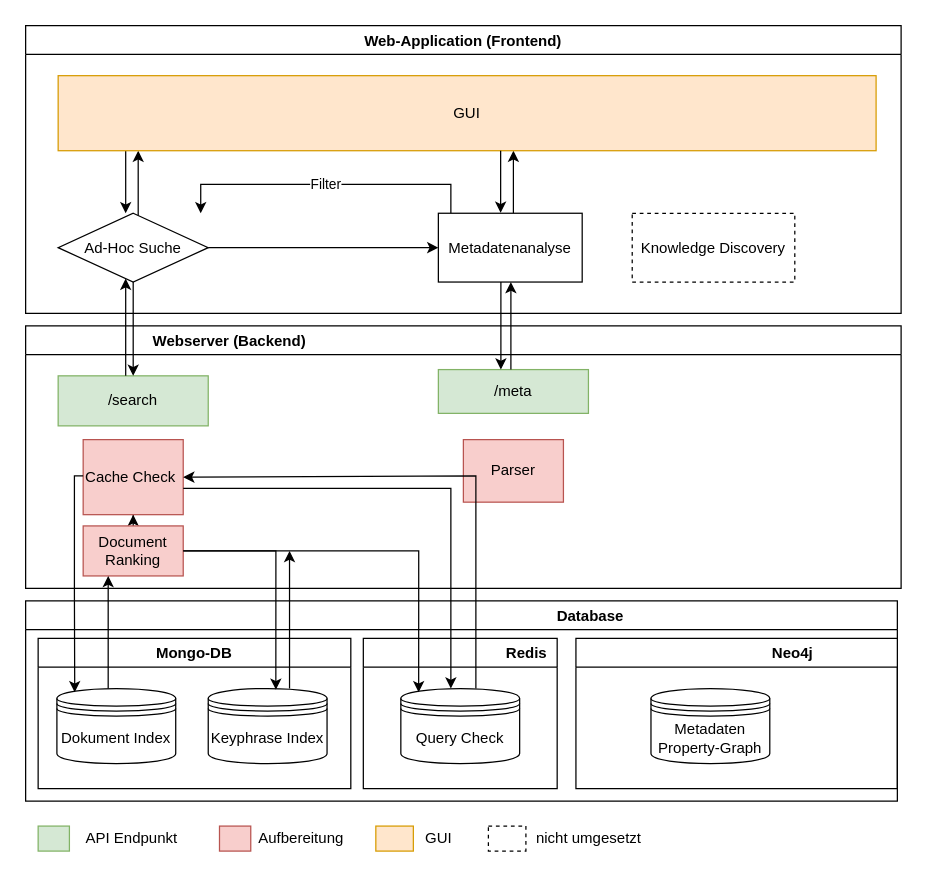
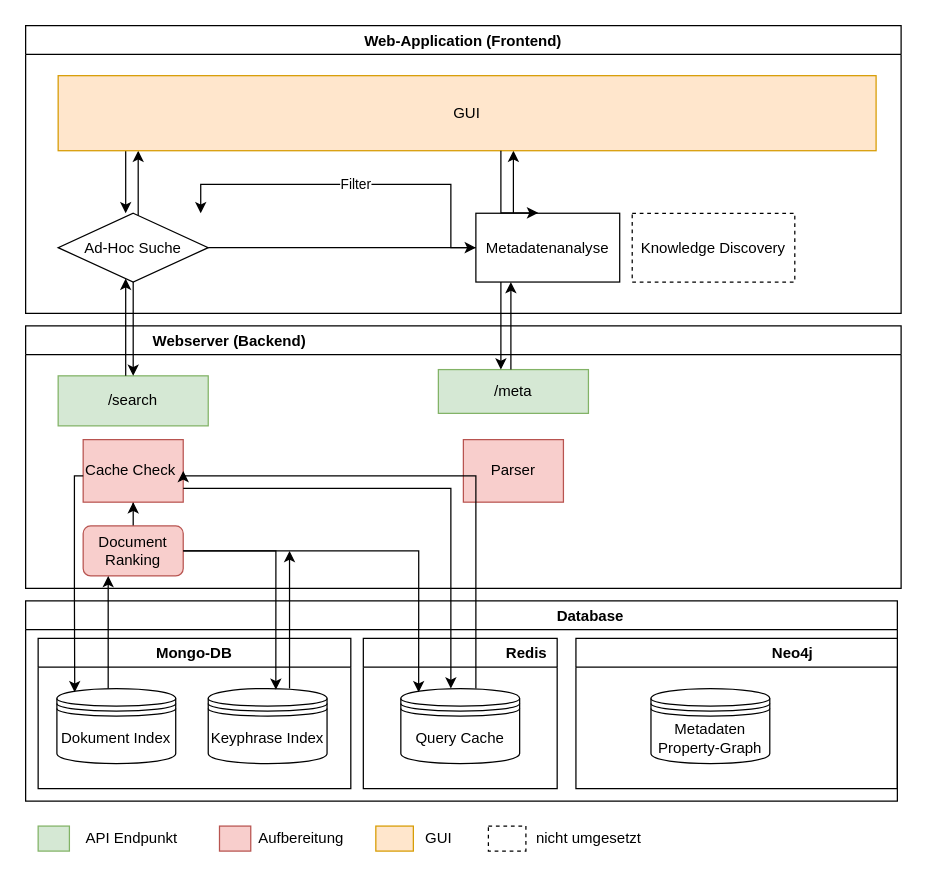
(510, 248) -> (548, 248)
(133, 477) -> (133, 471)
(133, 551) -> (133, 551)
(460, 738) -> (460, 738)
